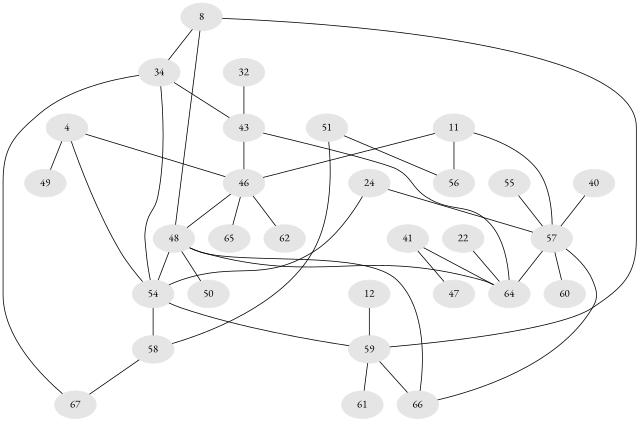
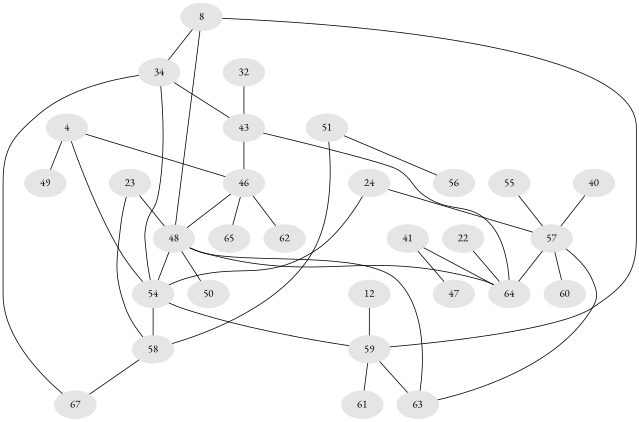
(454, 128) -> none
none -> (130, 183)
(418, 405) -> (418, 405)
